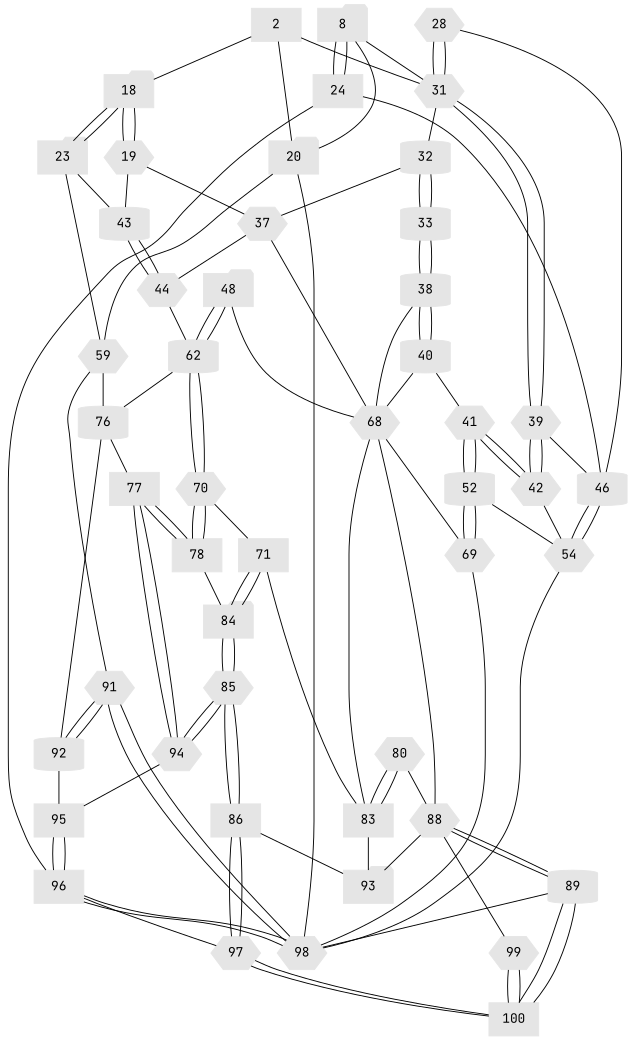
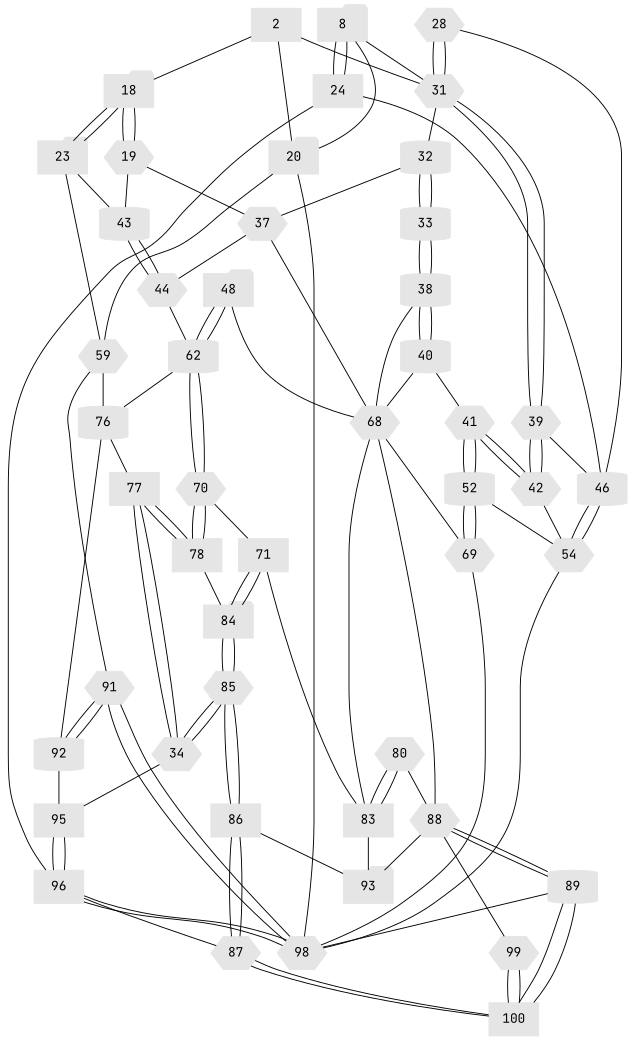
(177, 754) -> (177, 754)
(236, 953) -> (236, 953)
